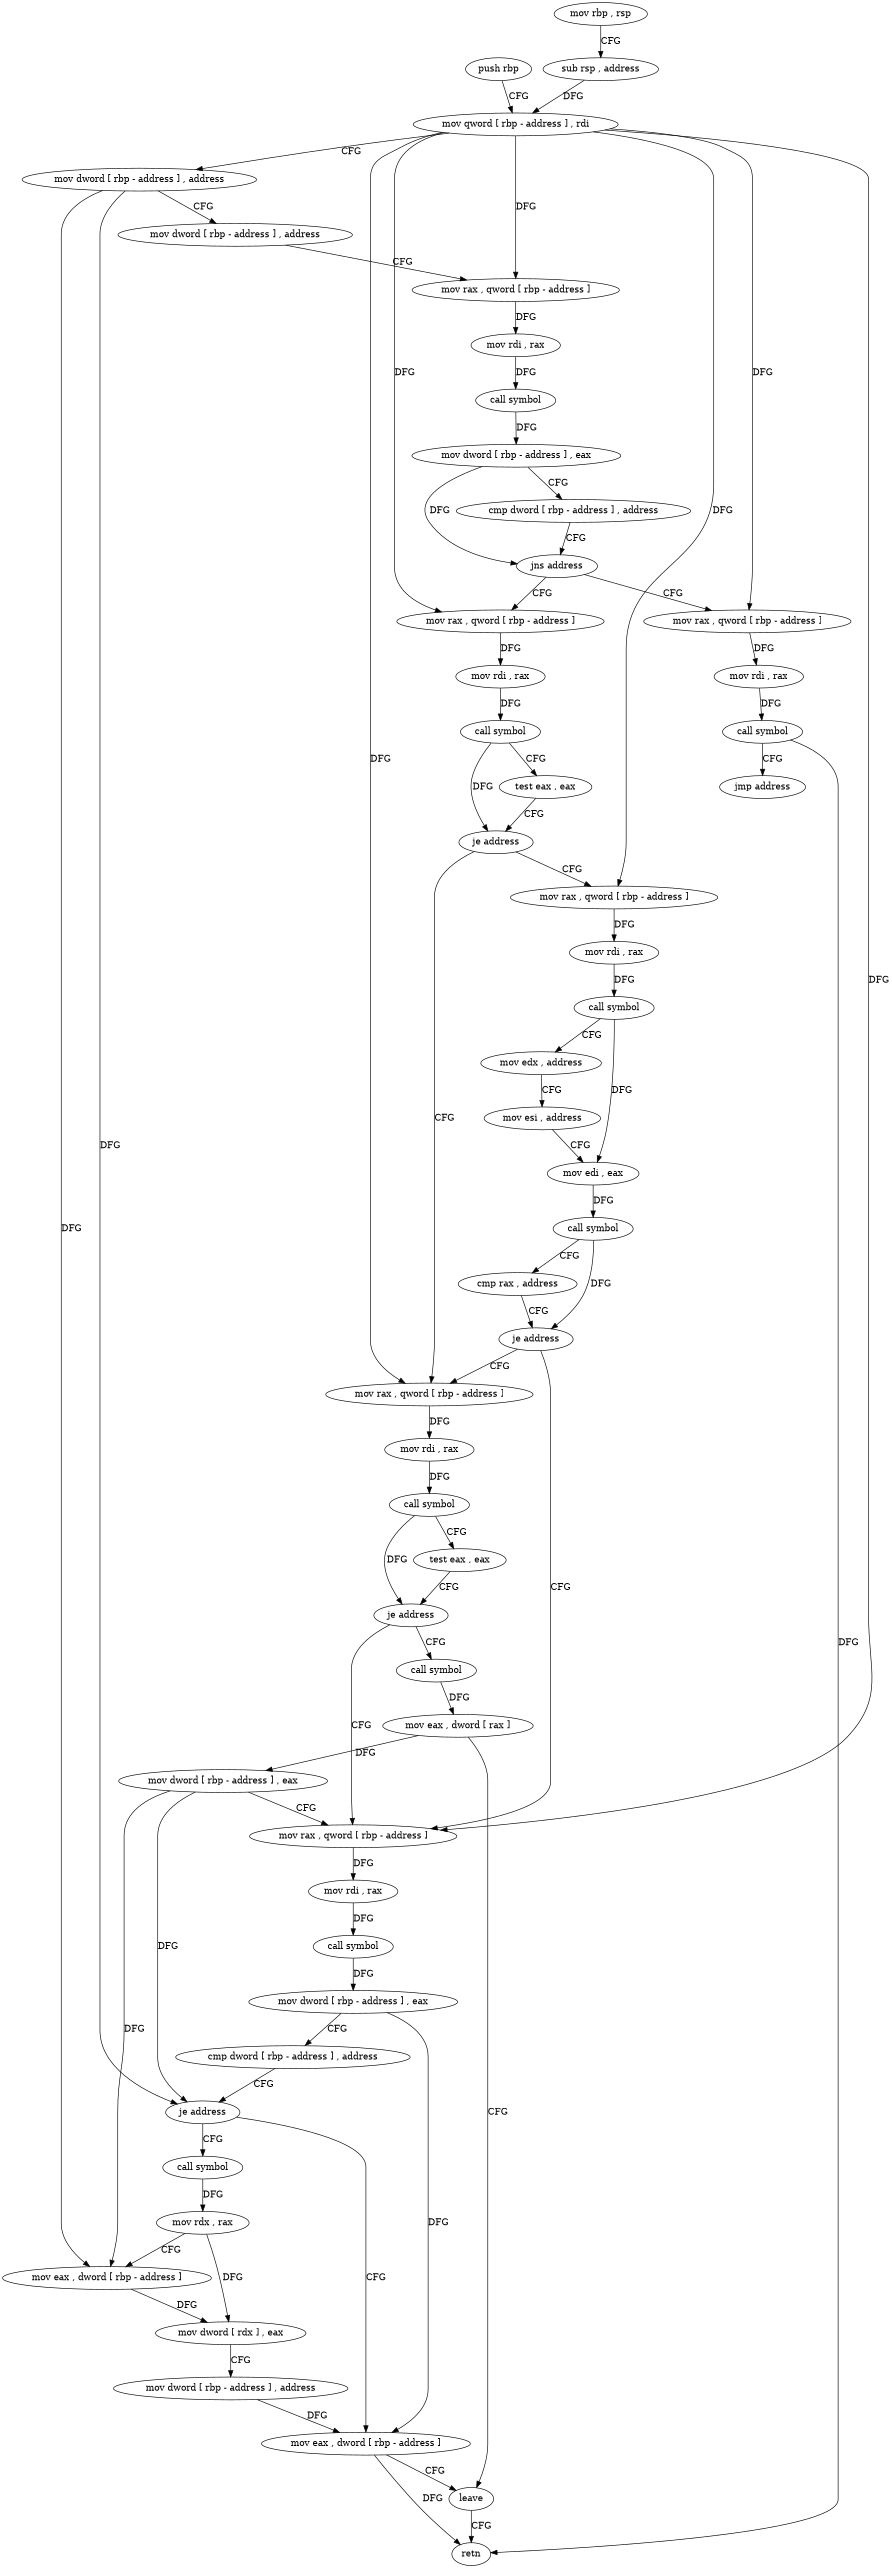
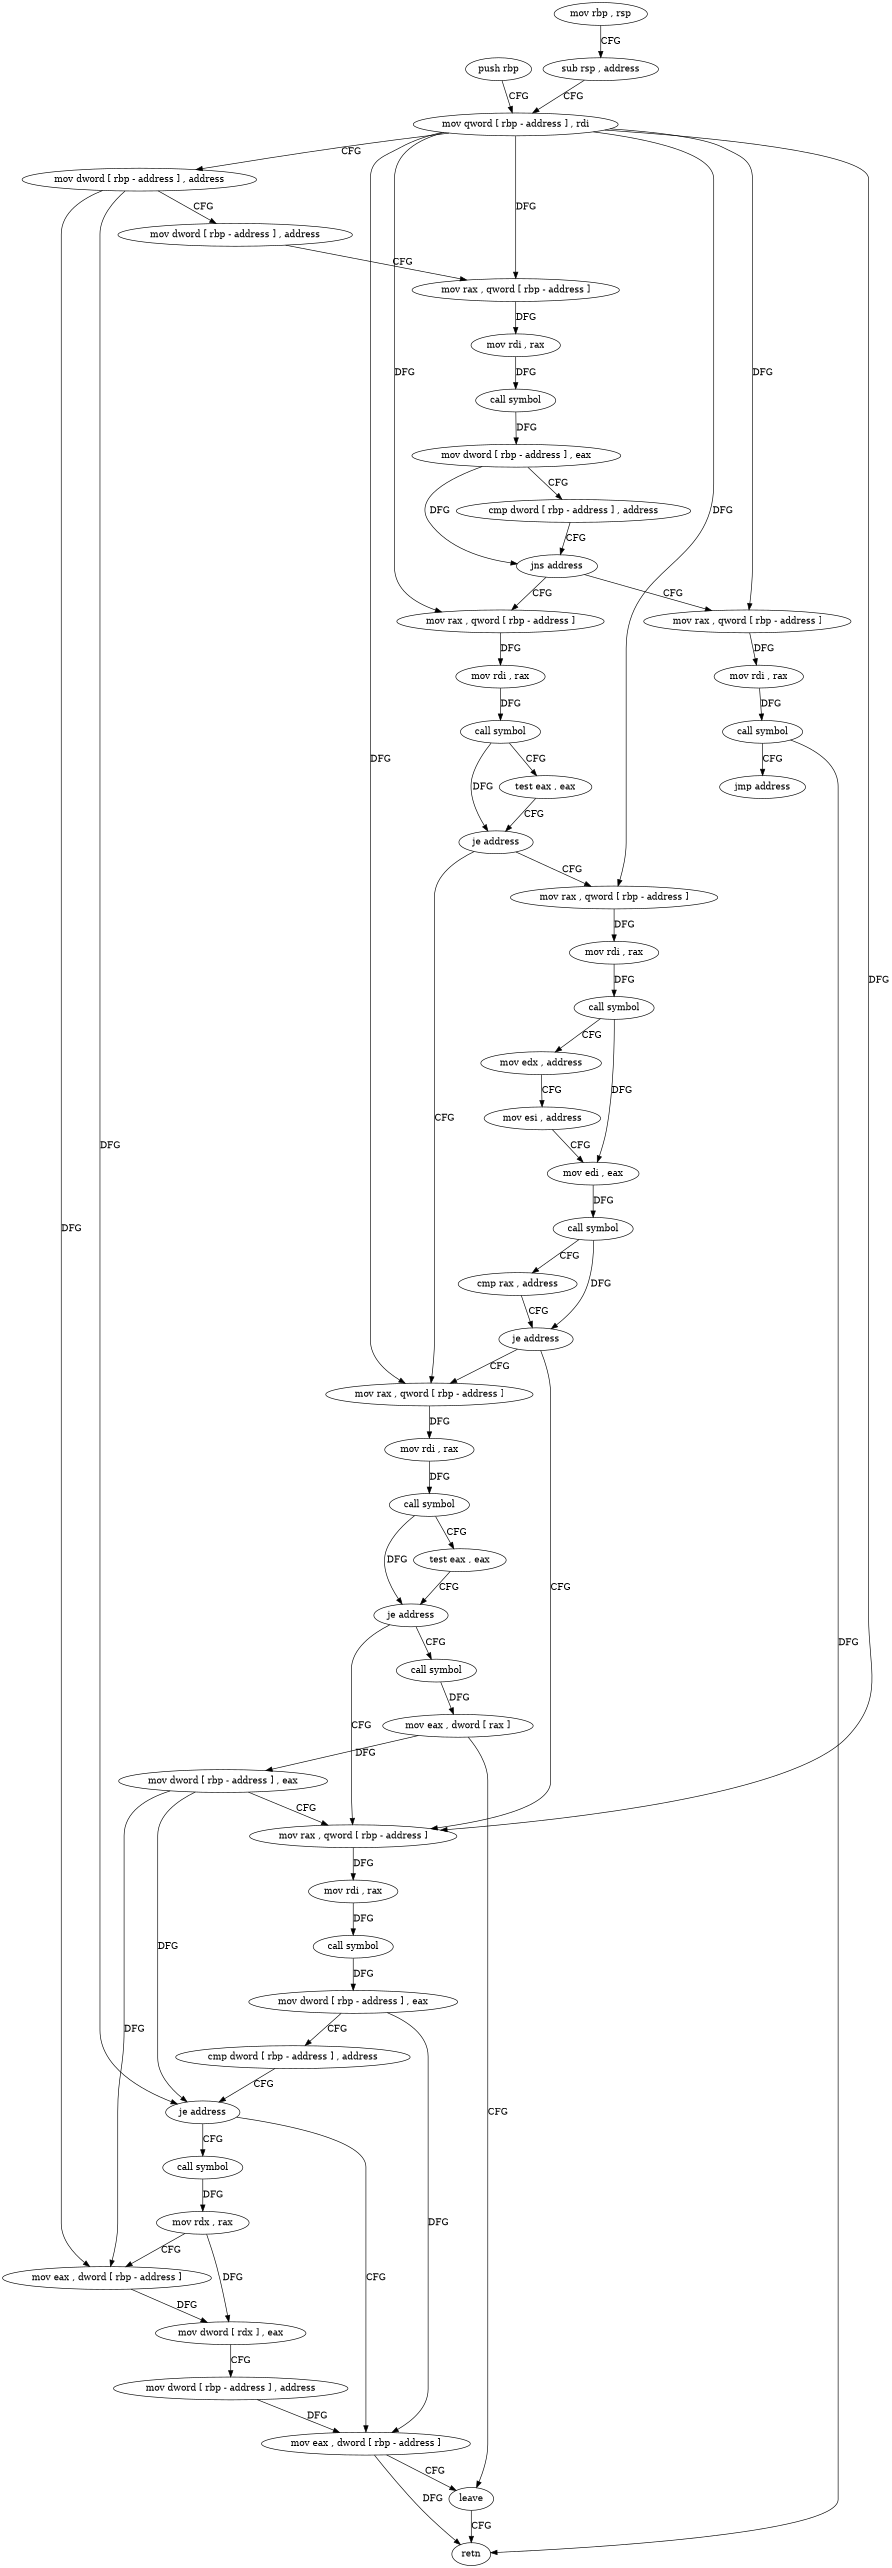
(573, 97) -> (573, 97)
